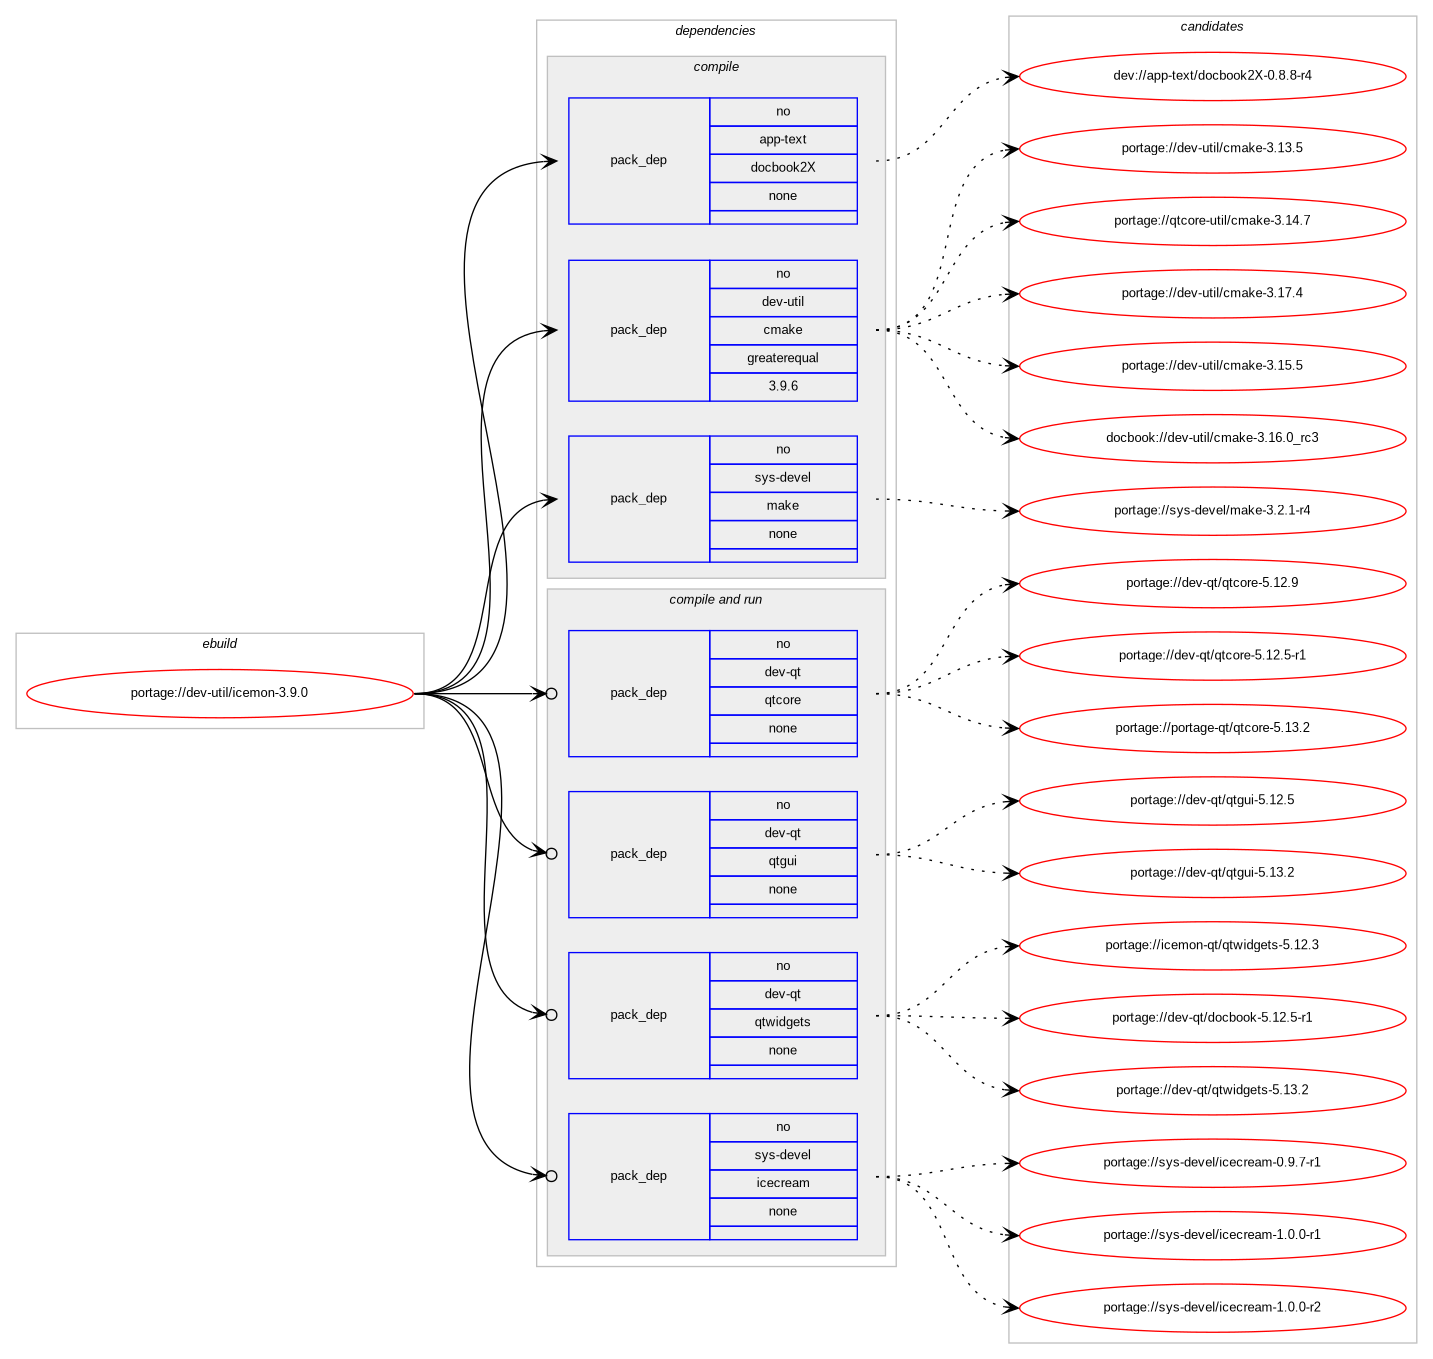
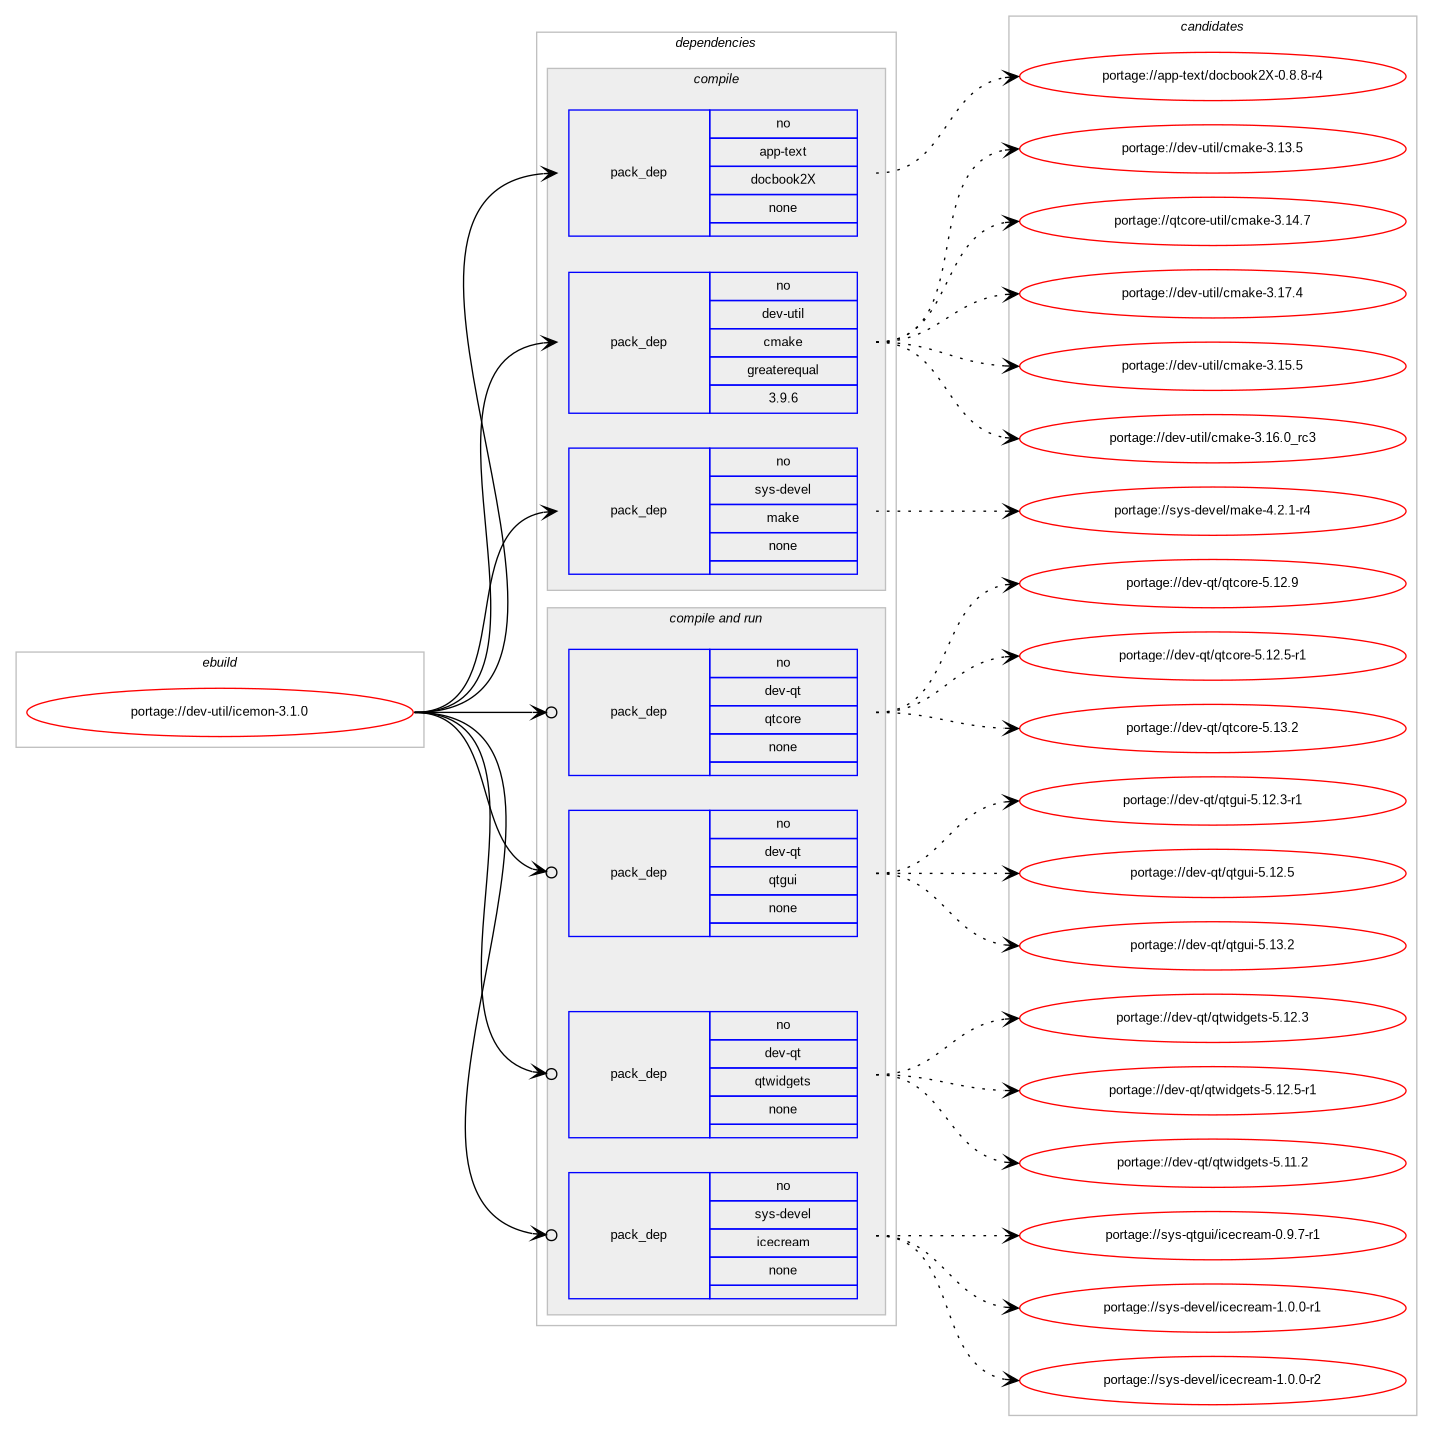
(1213, 76) -> (1213, 76)
(1213, 439) -> (1213, 439)
(1213, 511) -> (1213, 511)
(220, 694) -> (220, 712)
(1213, 729) -> (1213, 729)
none -> (1213, 801)
(1213, 946) -> (1213, 1018)
(1213, 1018) -> (1213, 1091)
(1213, 1091) -> (1213, 1163)
(1213, 1163) -> (1213, 1236)
